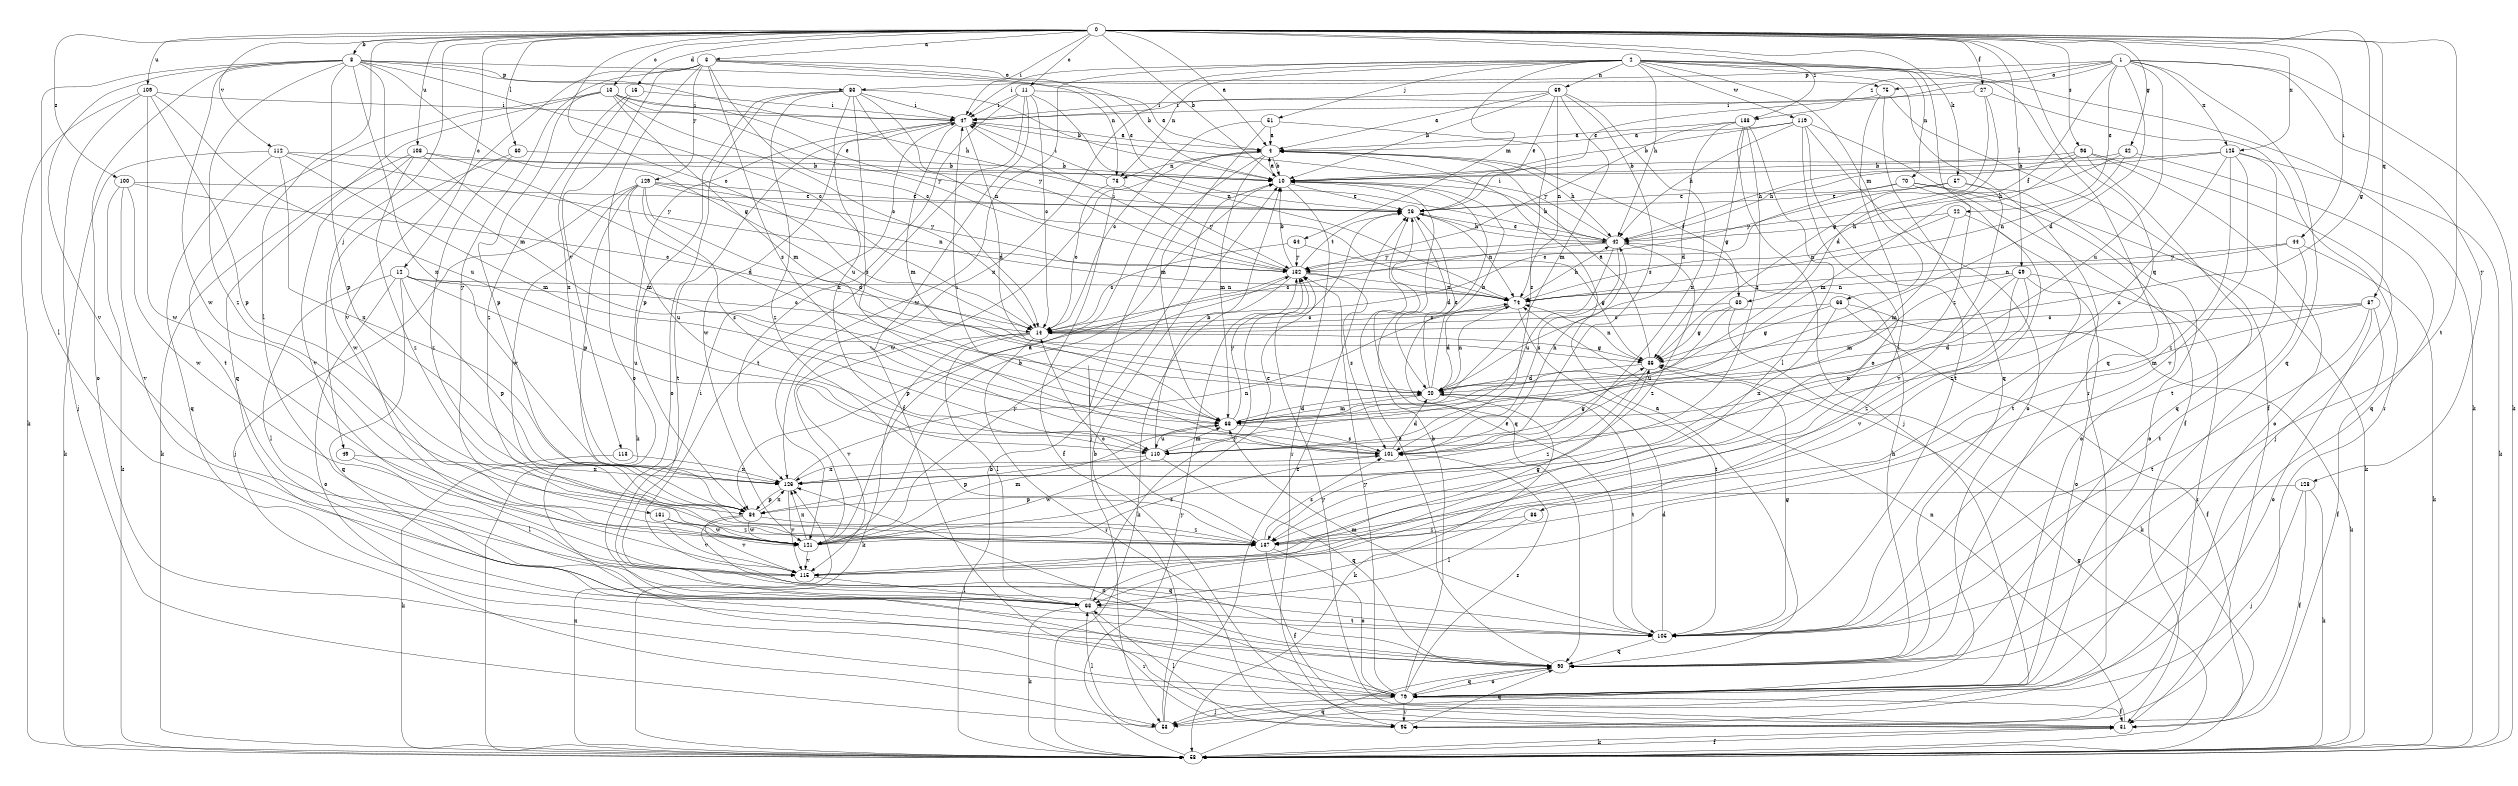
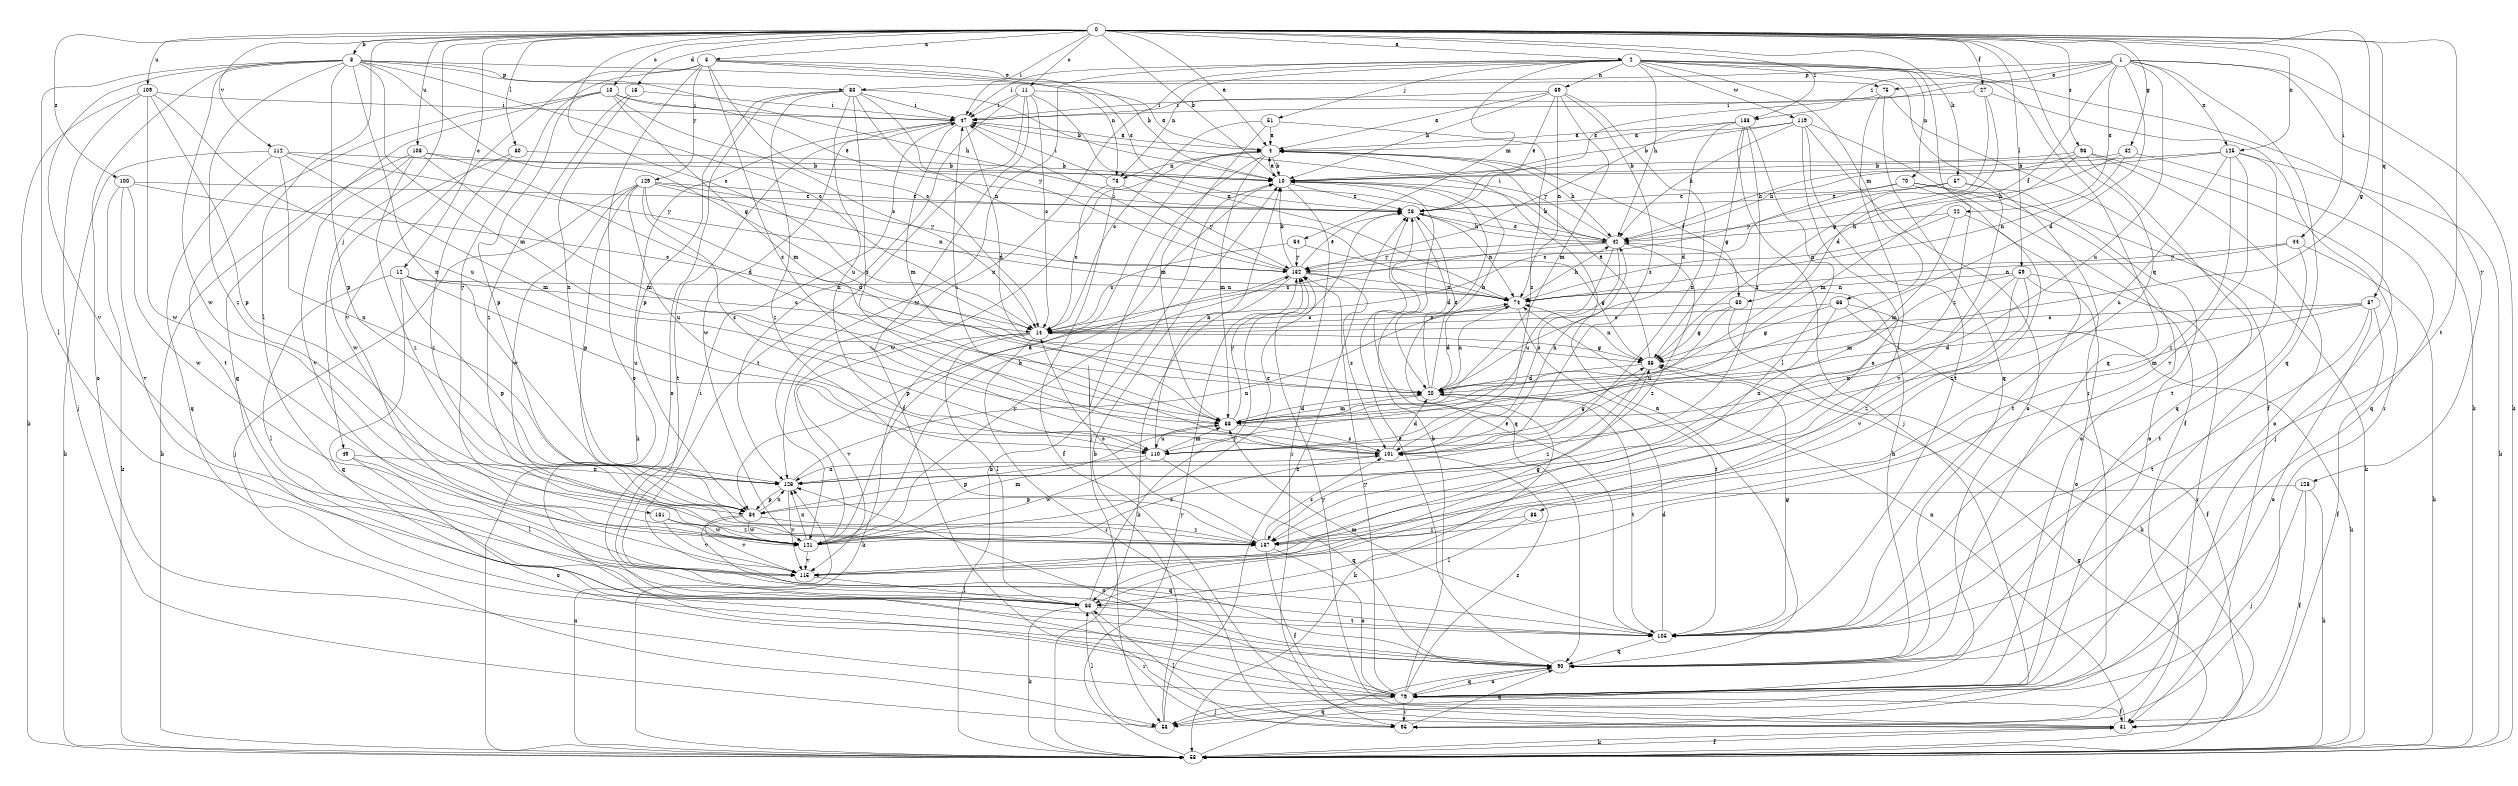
none -> (1362, 45)
(947, 191) -> none
(1333, 242) -> (1333, 242)
(623, 454) -> none
(722, 626) -> (854, 629)
